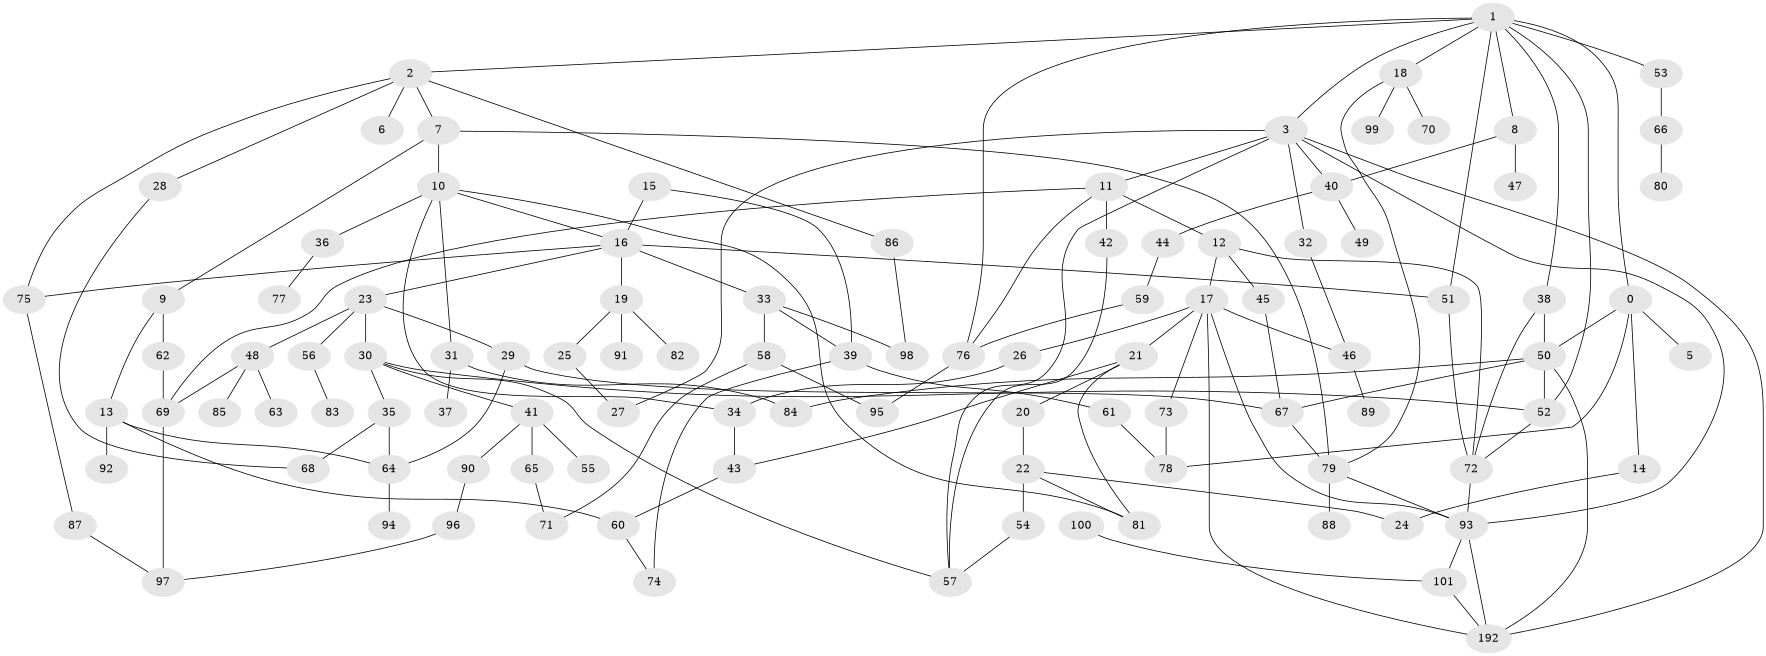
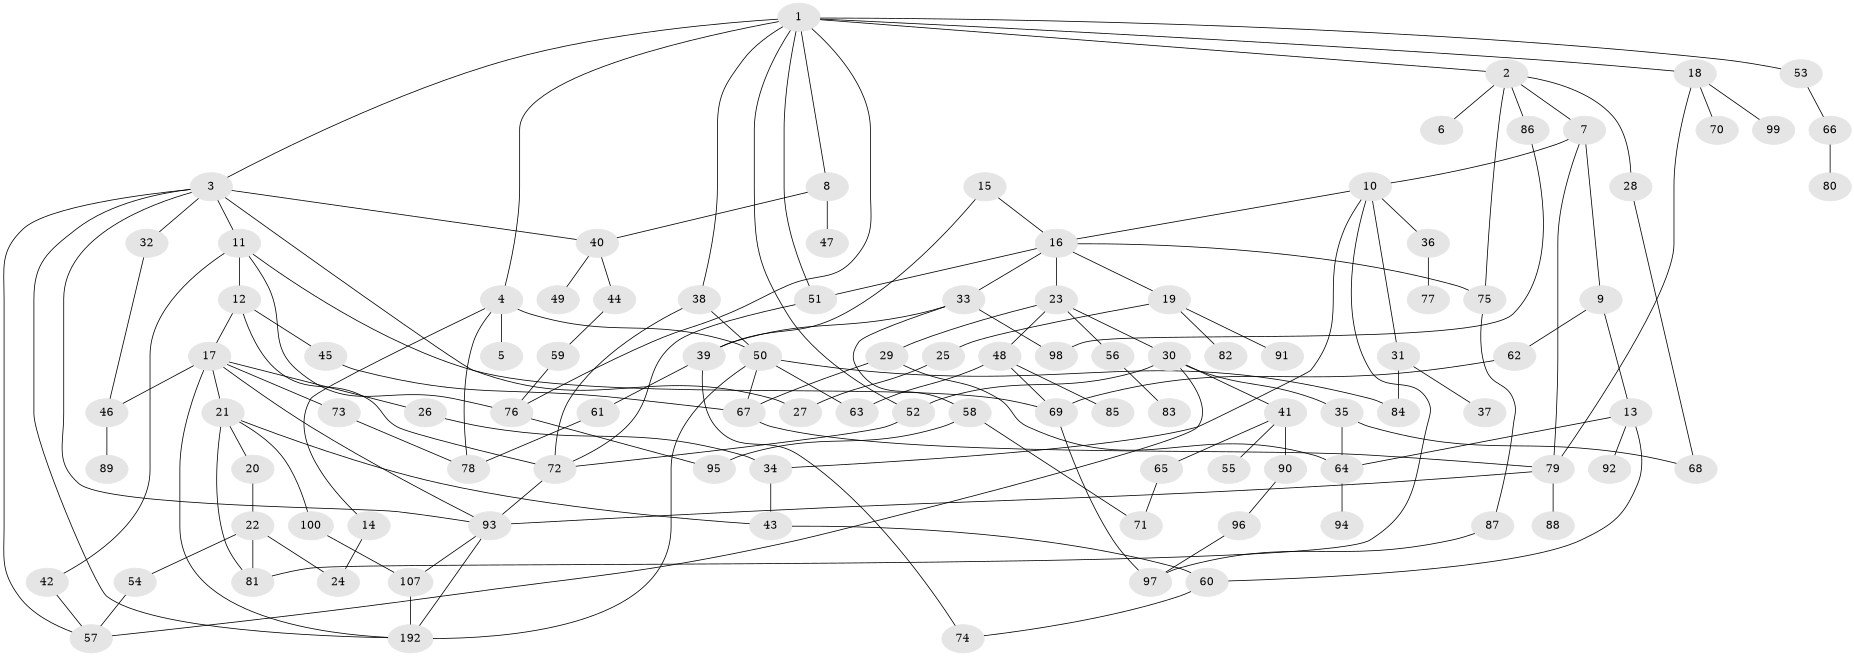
(1631, 300) -> (502, 300)
(1544, 385) -> (802, 381)
none -> (284, 459)
(1444, 582) -> (411, 582)
